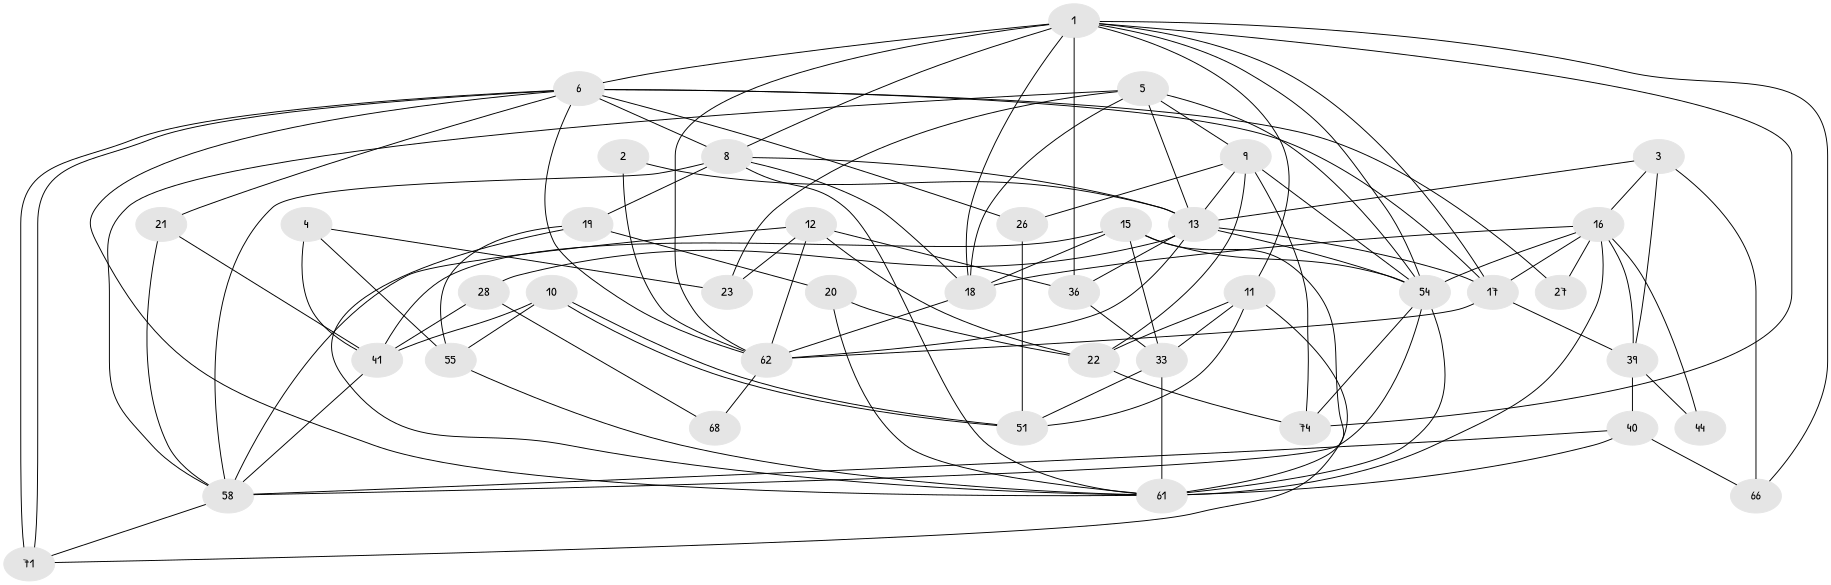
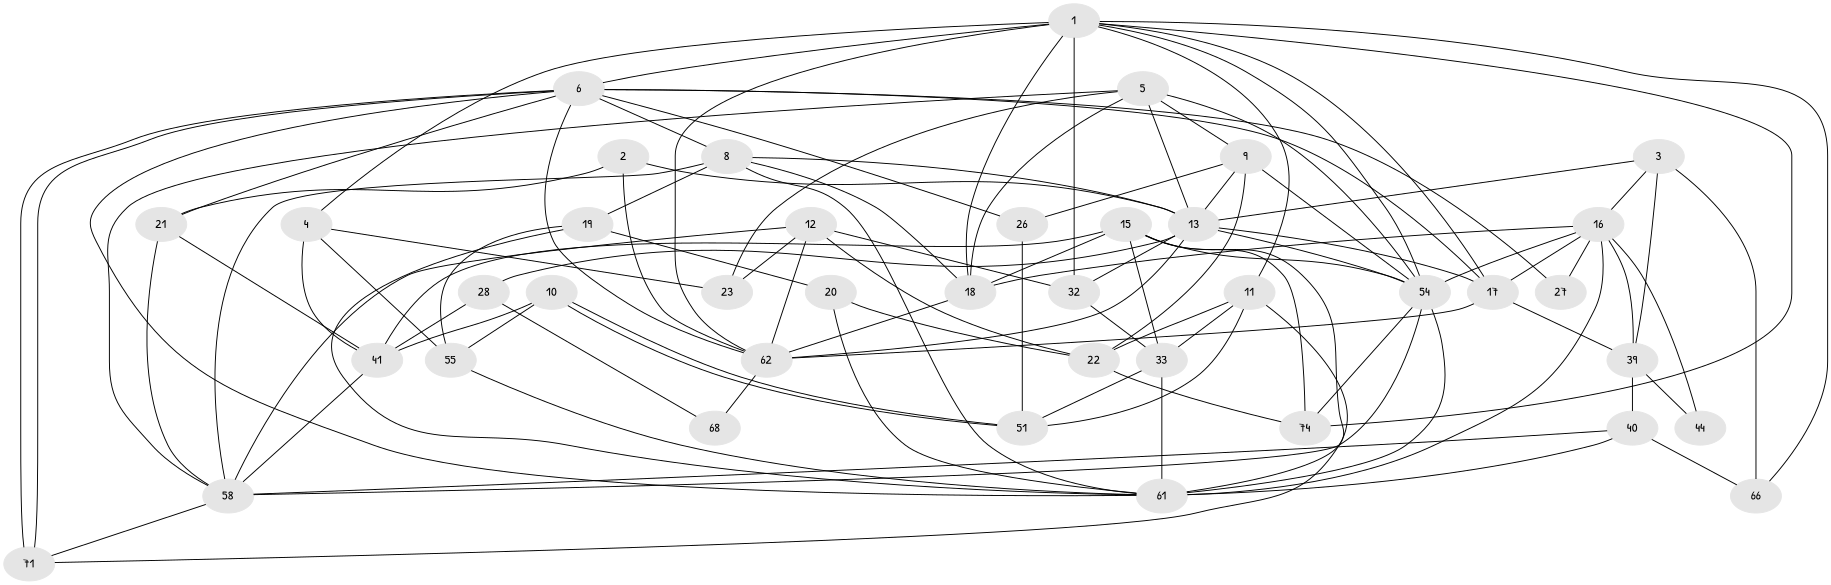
(897, 81) -> (664, 49)
none -> (414, 191)
(1074, 292) -> (1074, 292)
(1306, 293) -> (1280, 272)
